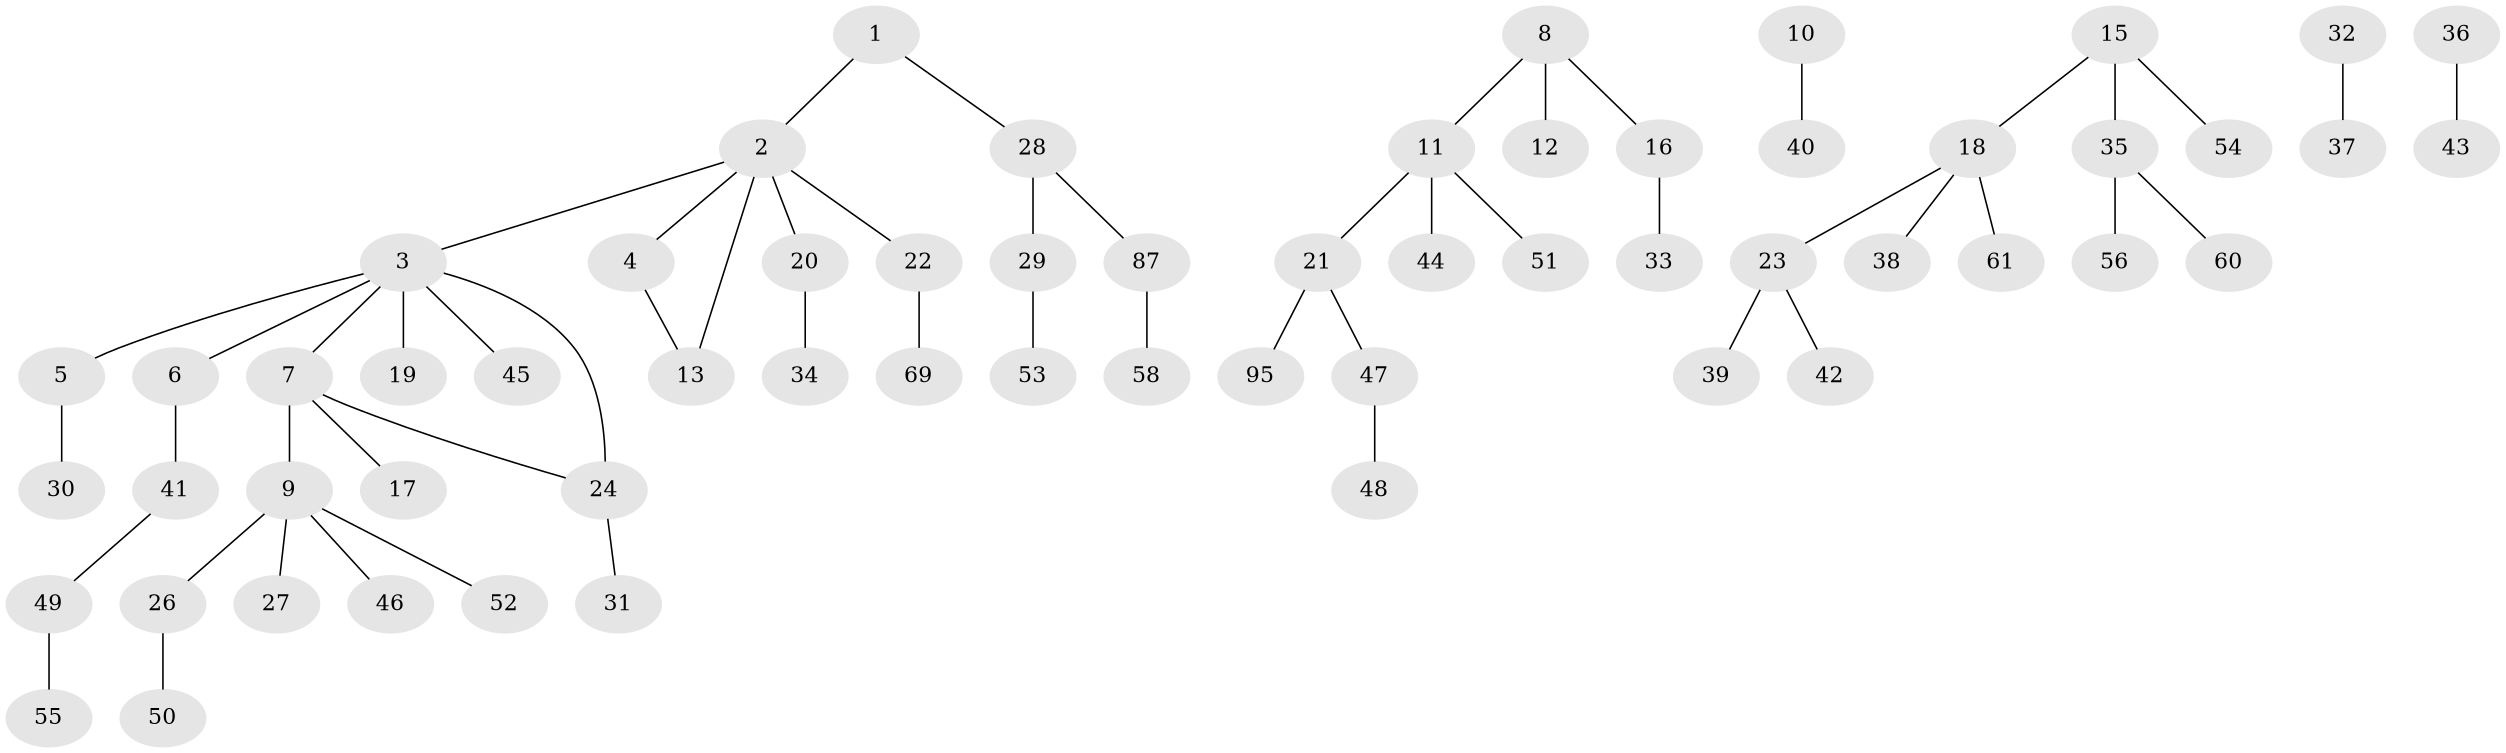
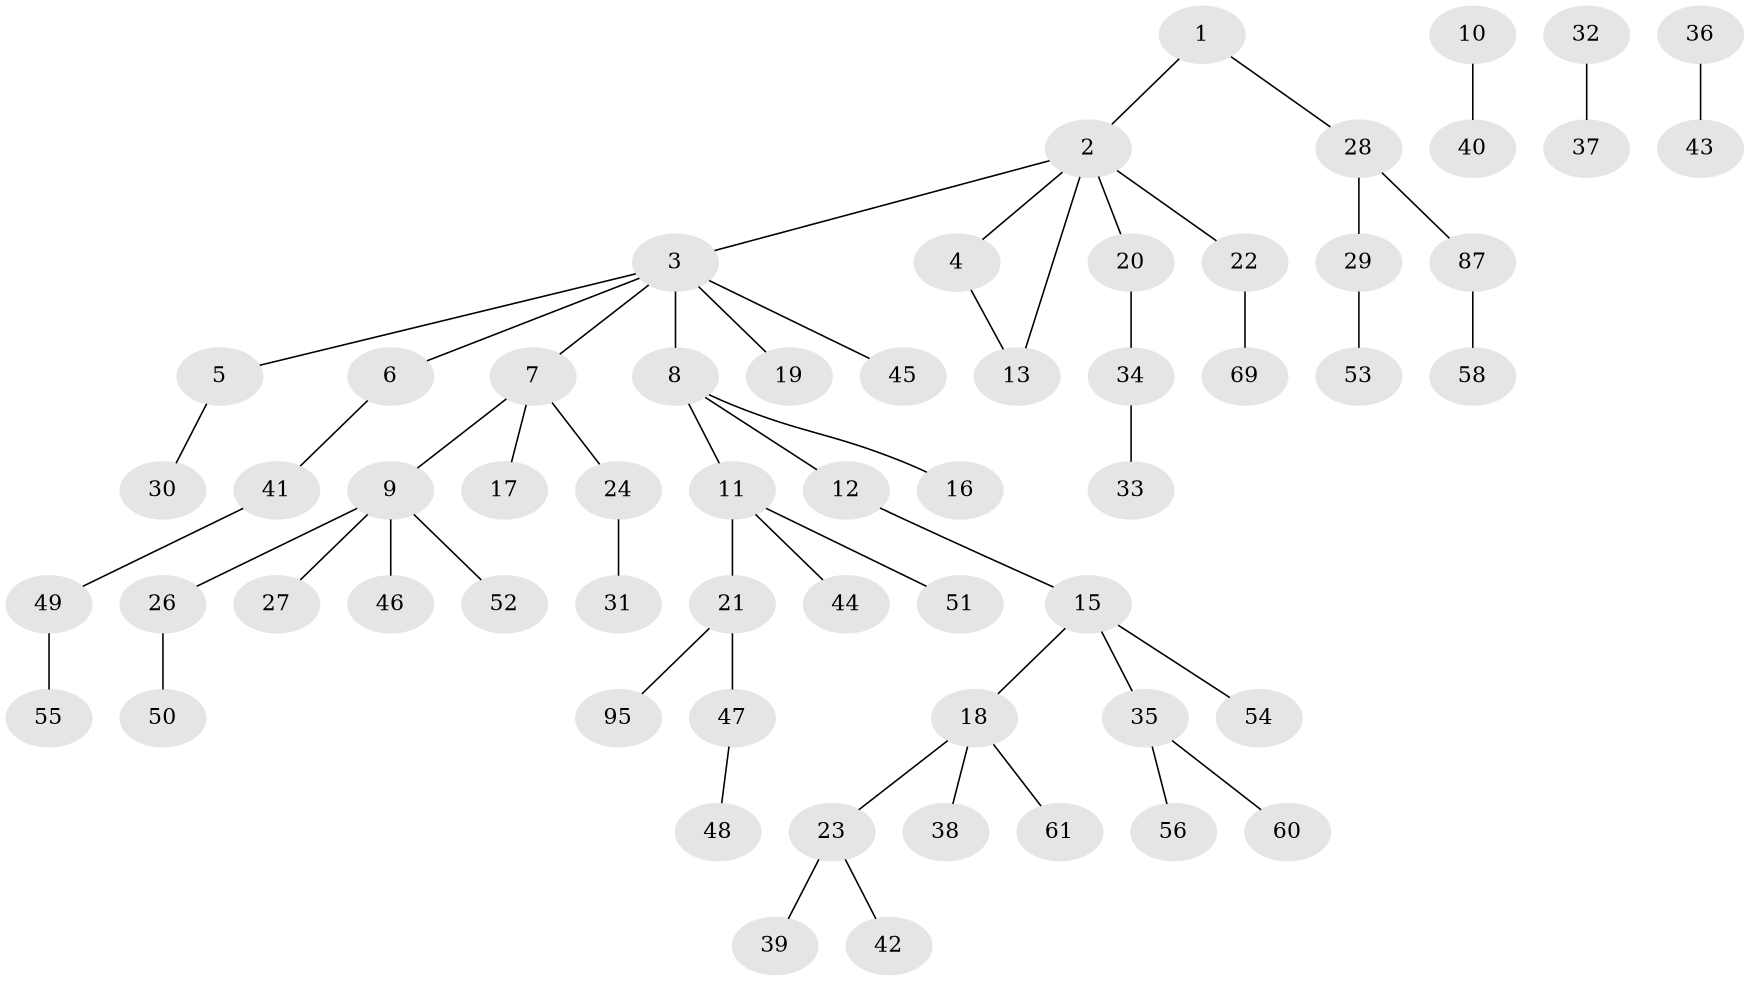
(1659, 206) -> (1131, 434)
(563, 336) -> (675, 320)
none -> (967, 548)
